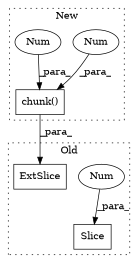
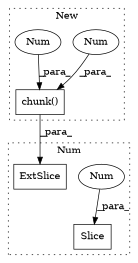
(69, 151) -> (69, 151)
